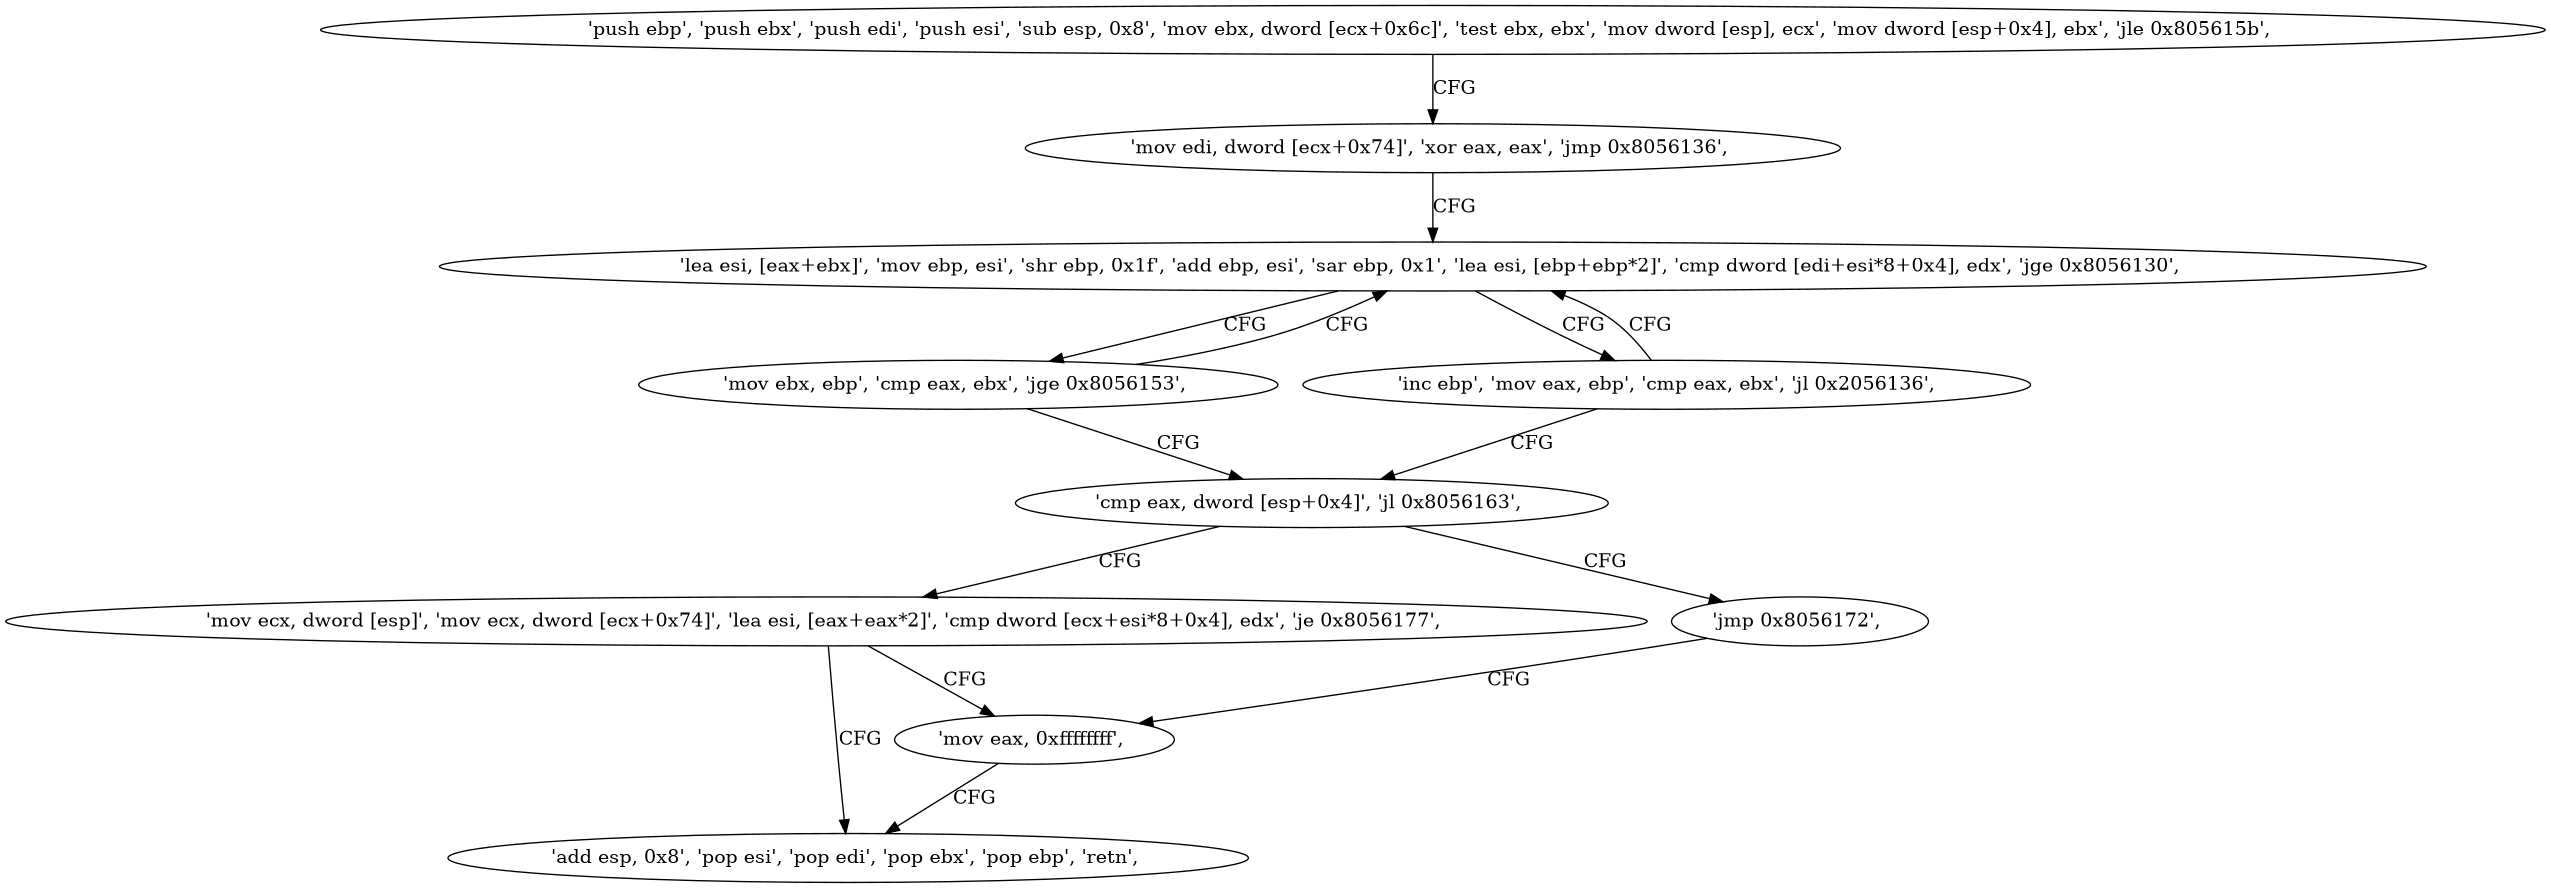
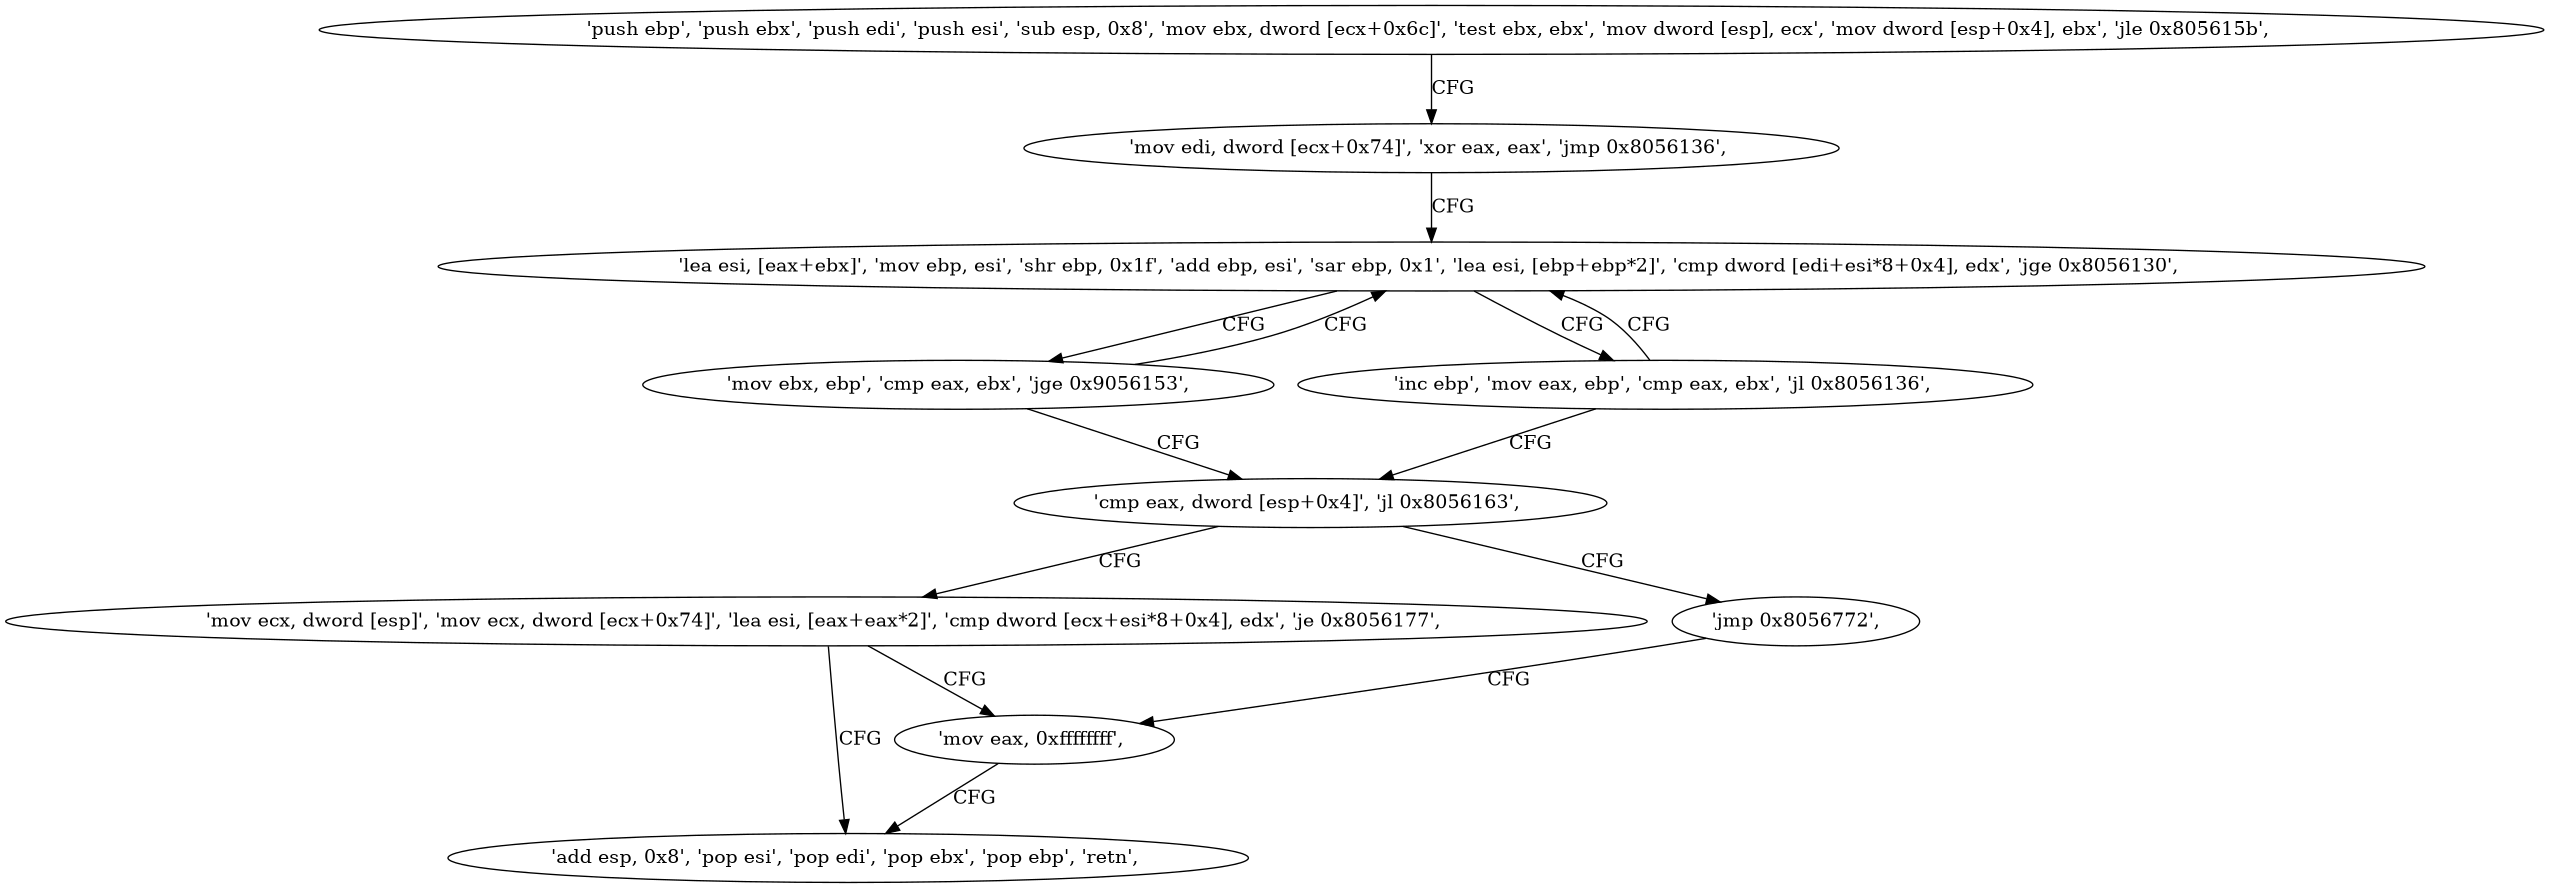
(958, 385) -> (958, 385)
(1667, 385) -> (1665, 385)
(1800, 621) -> (1796, 621)
